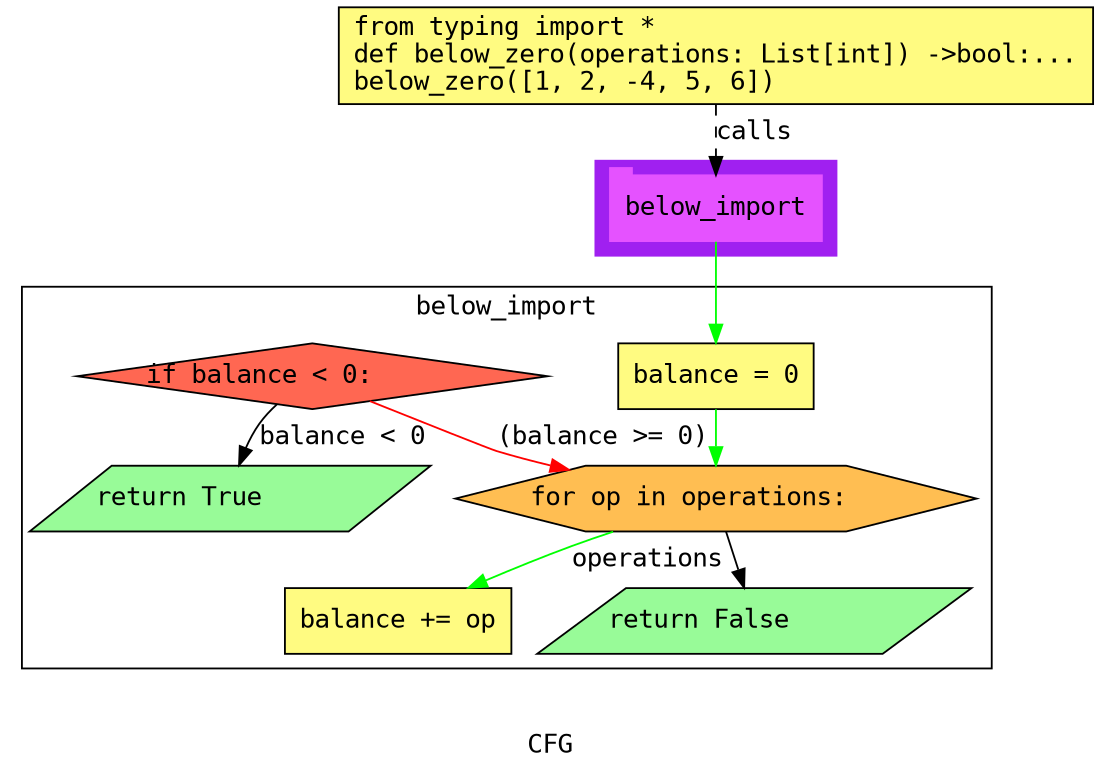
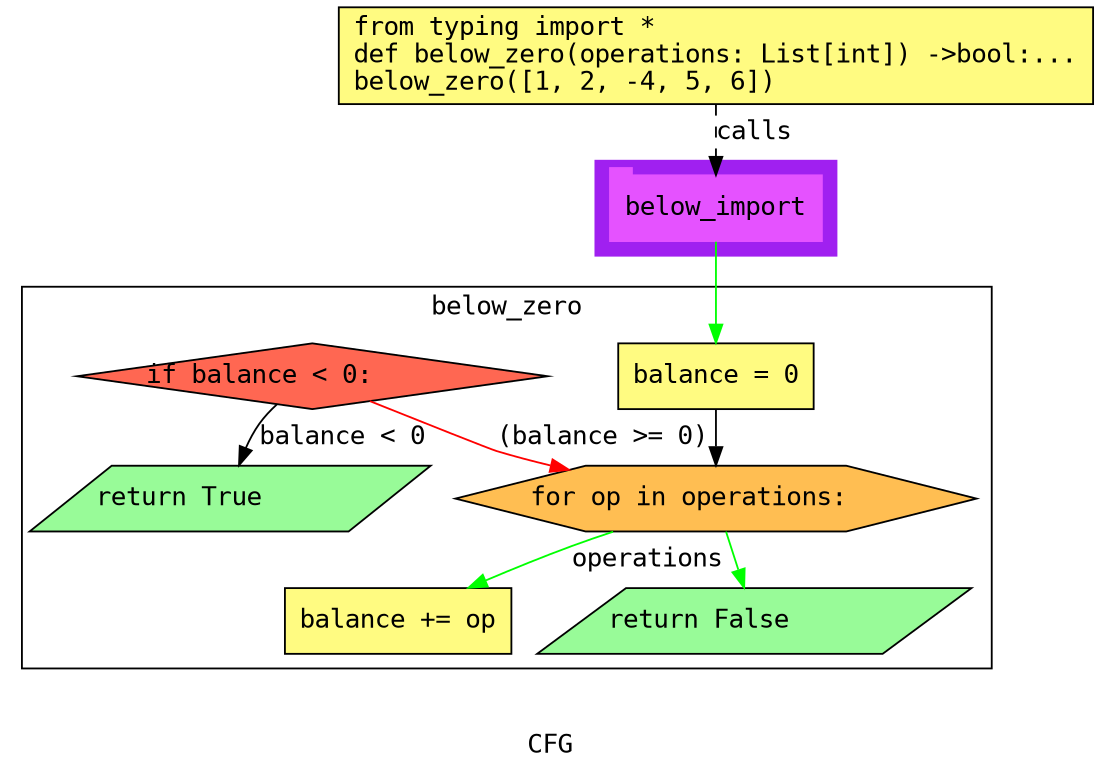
(507, 308) -> (507, 308)
(716, 428) -> (716, 428)
(732, 551) -> (732, 551)
